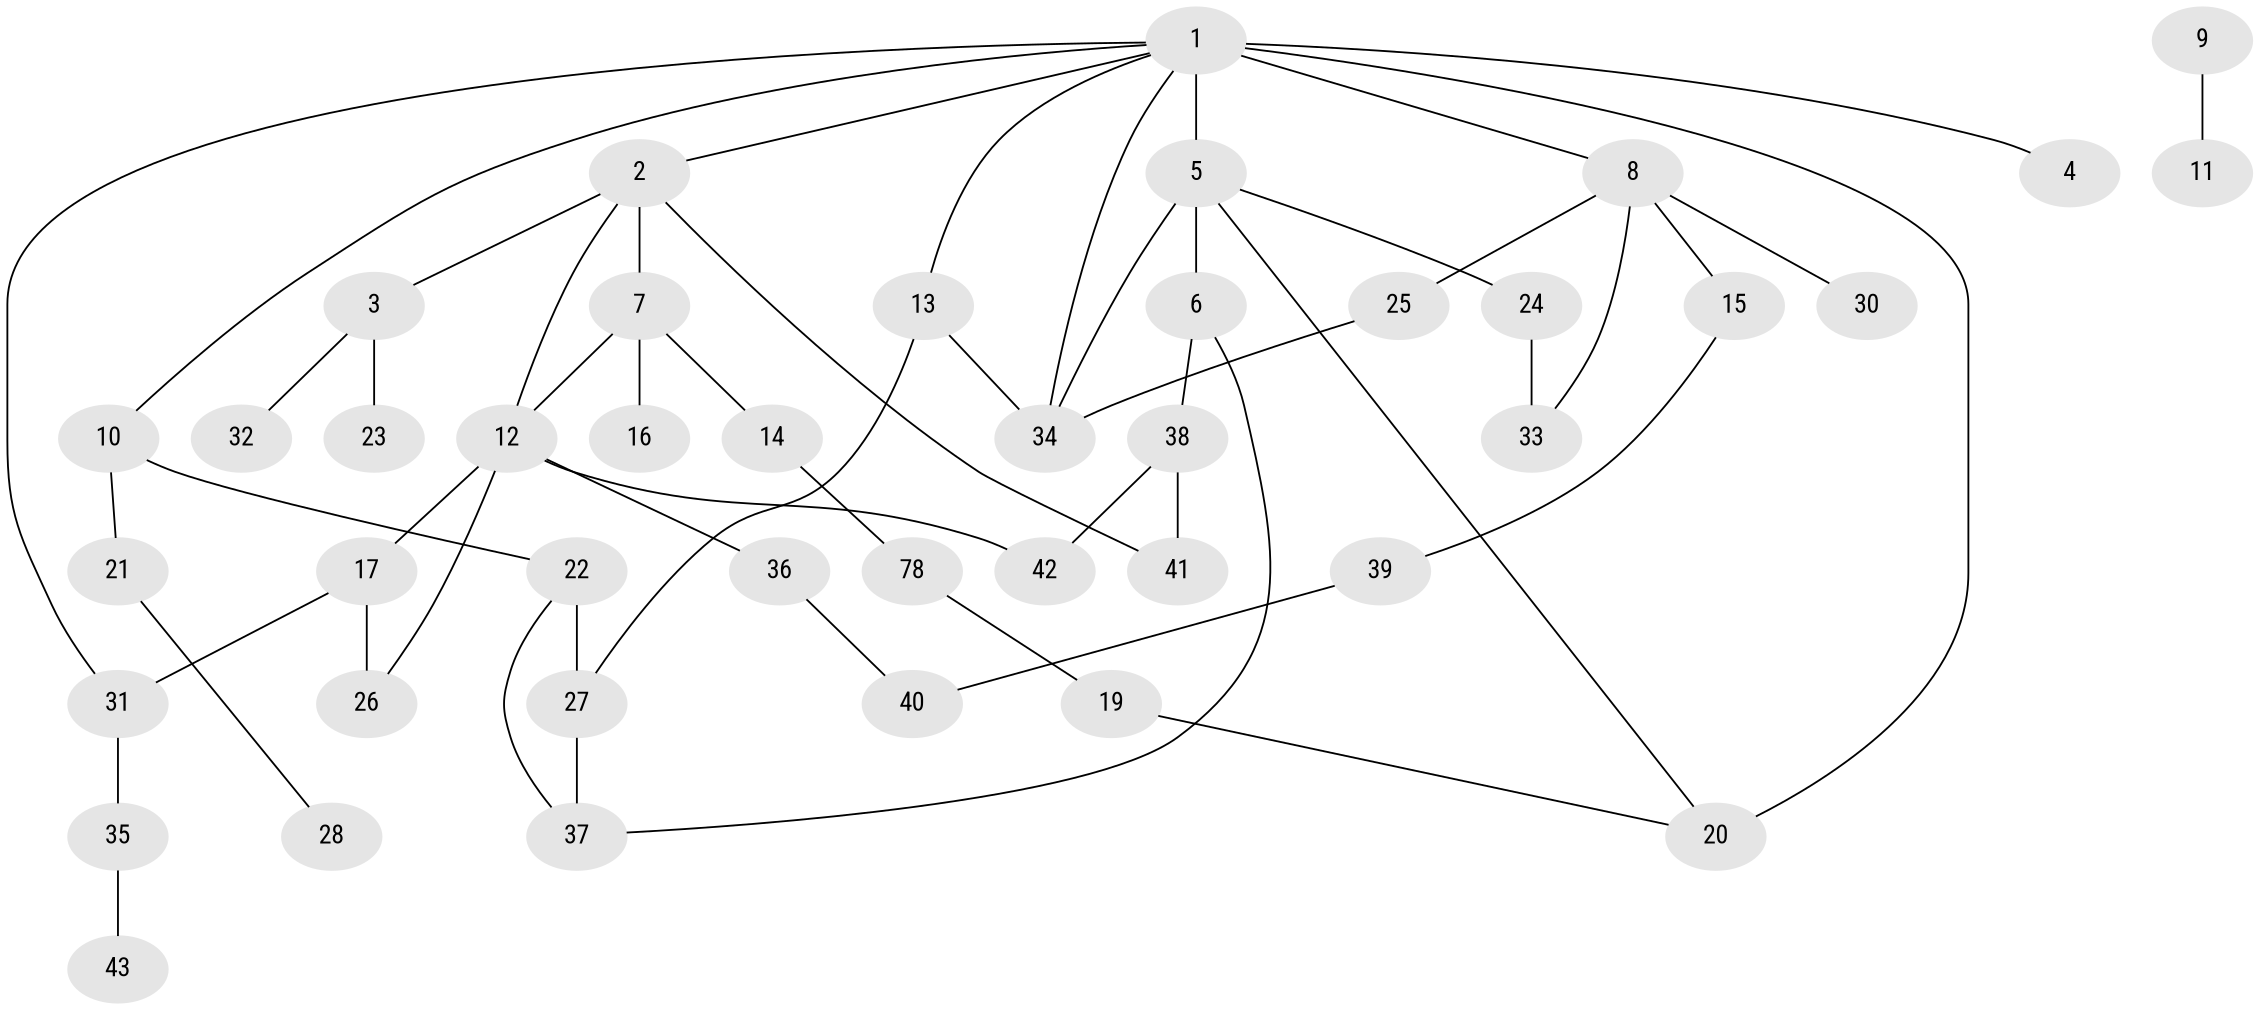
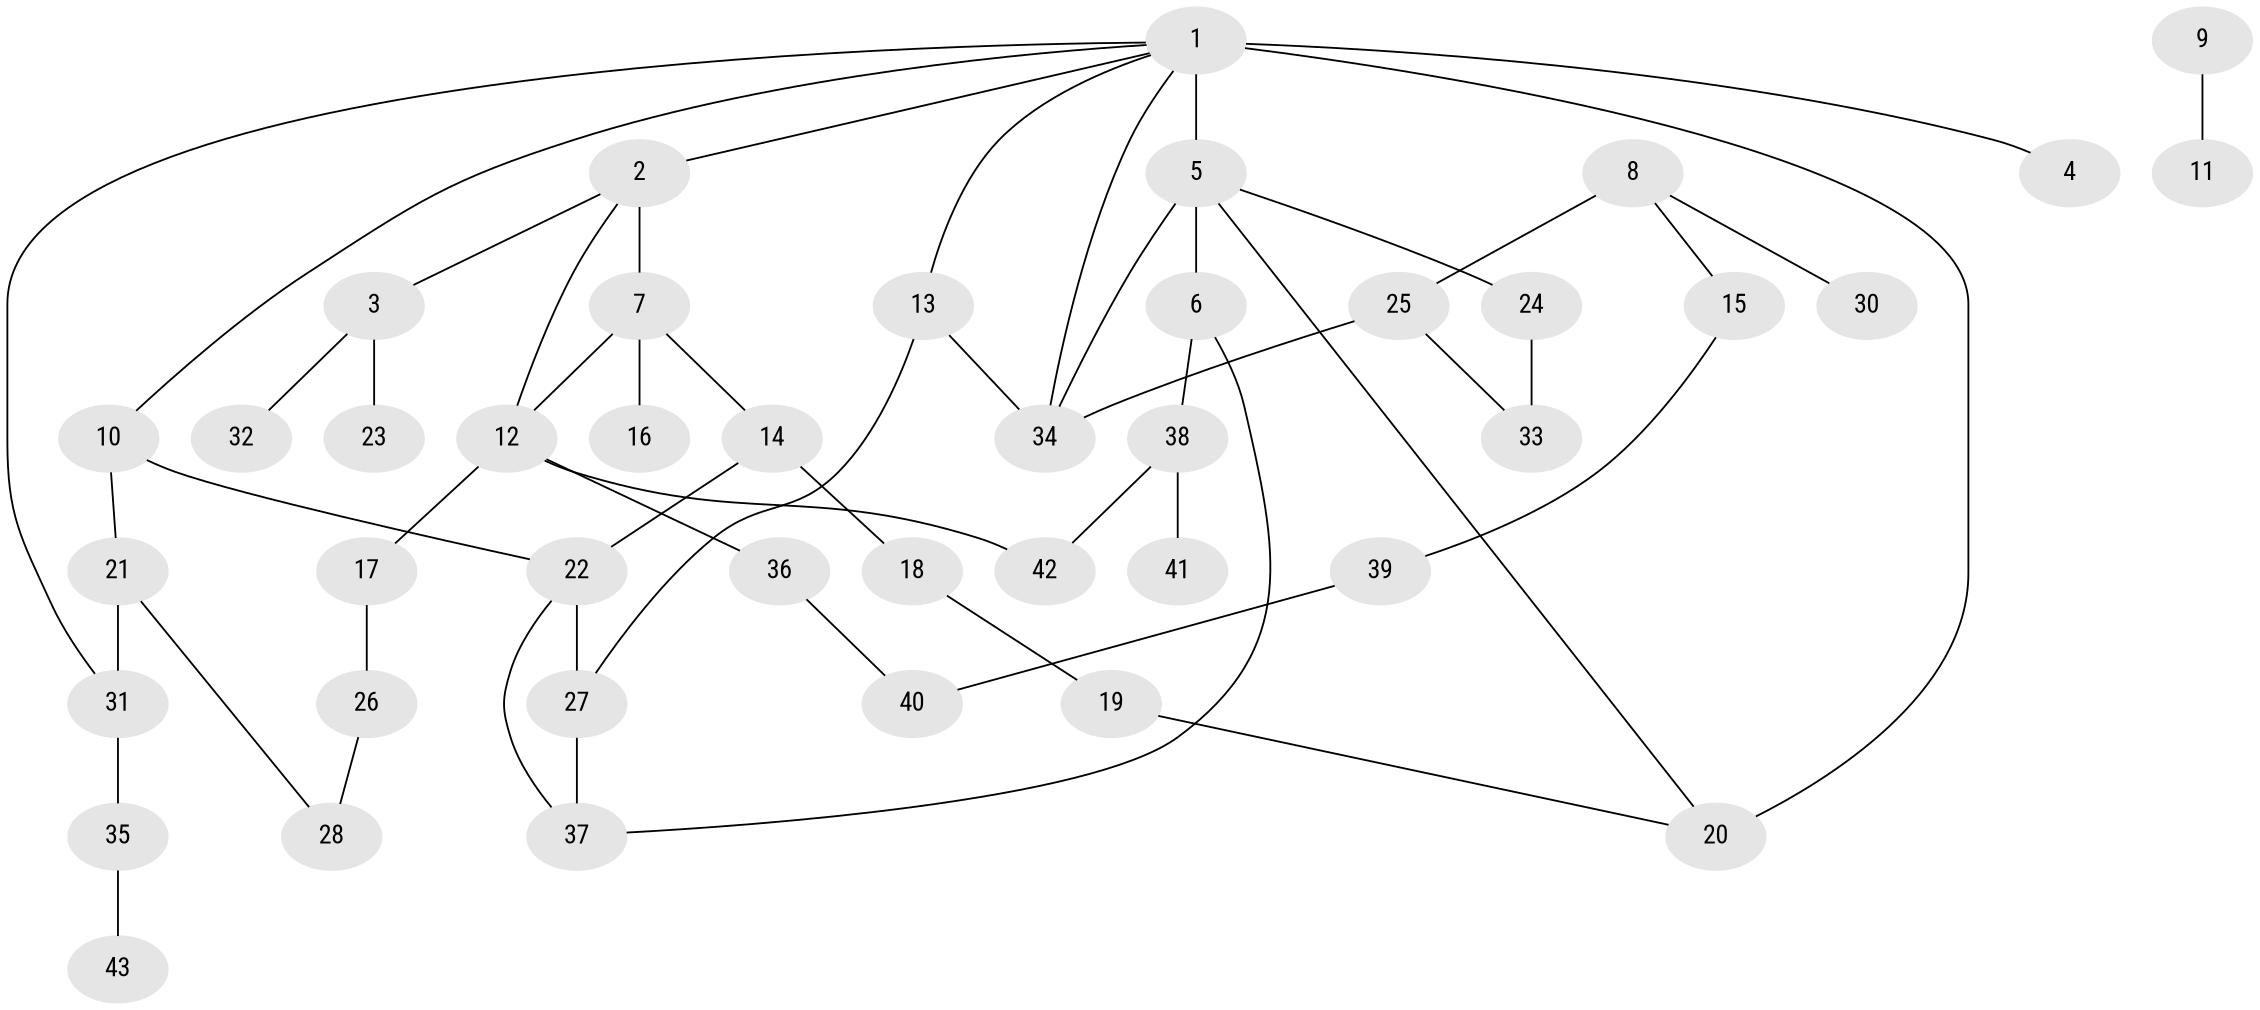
(1415, 107) -> none
(1607, 313) -> (1465, 372)
(873, 393) -> none
none -> (649, 522)
(912, 571) -> (912, 571)
(448, 576) -> (349, 771)
(242, 638) -> (118, 638)
